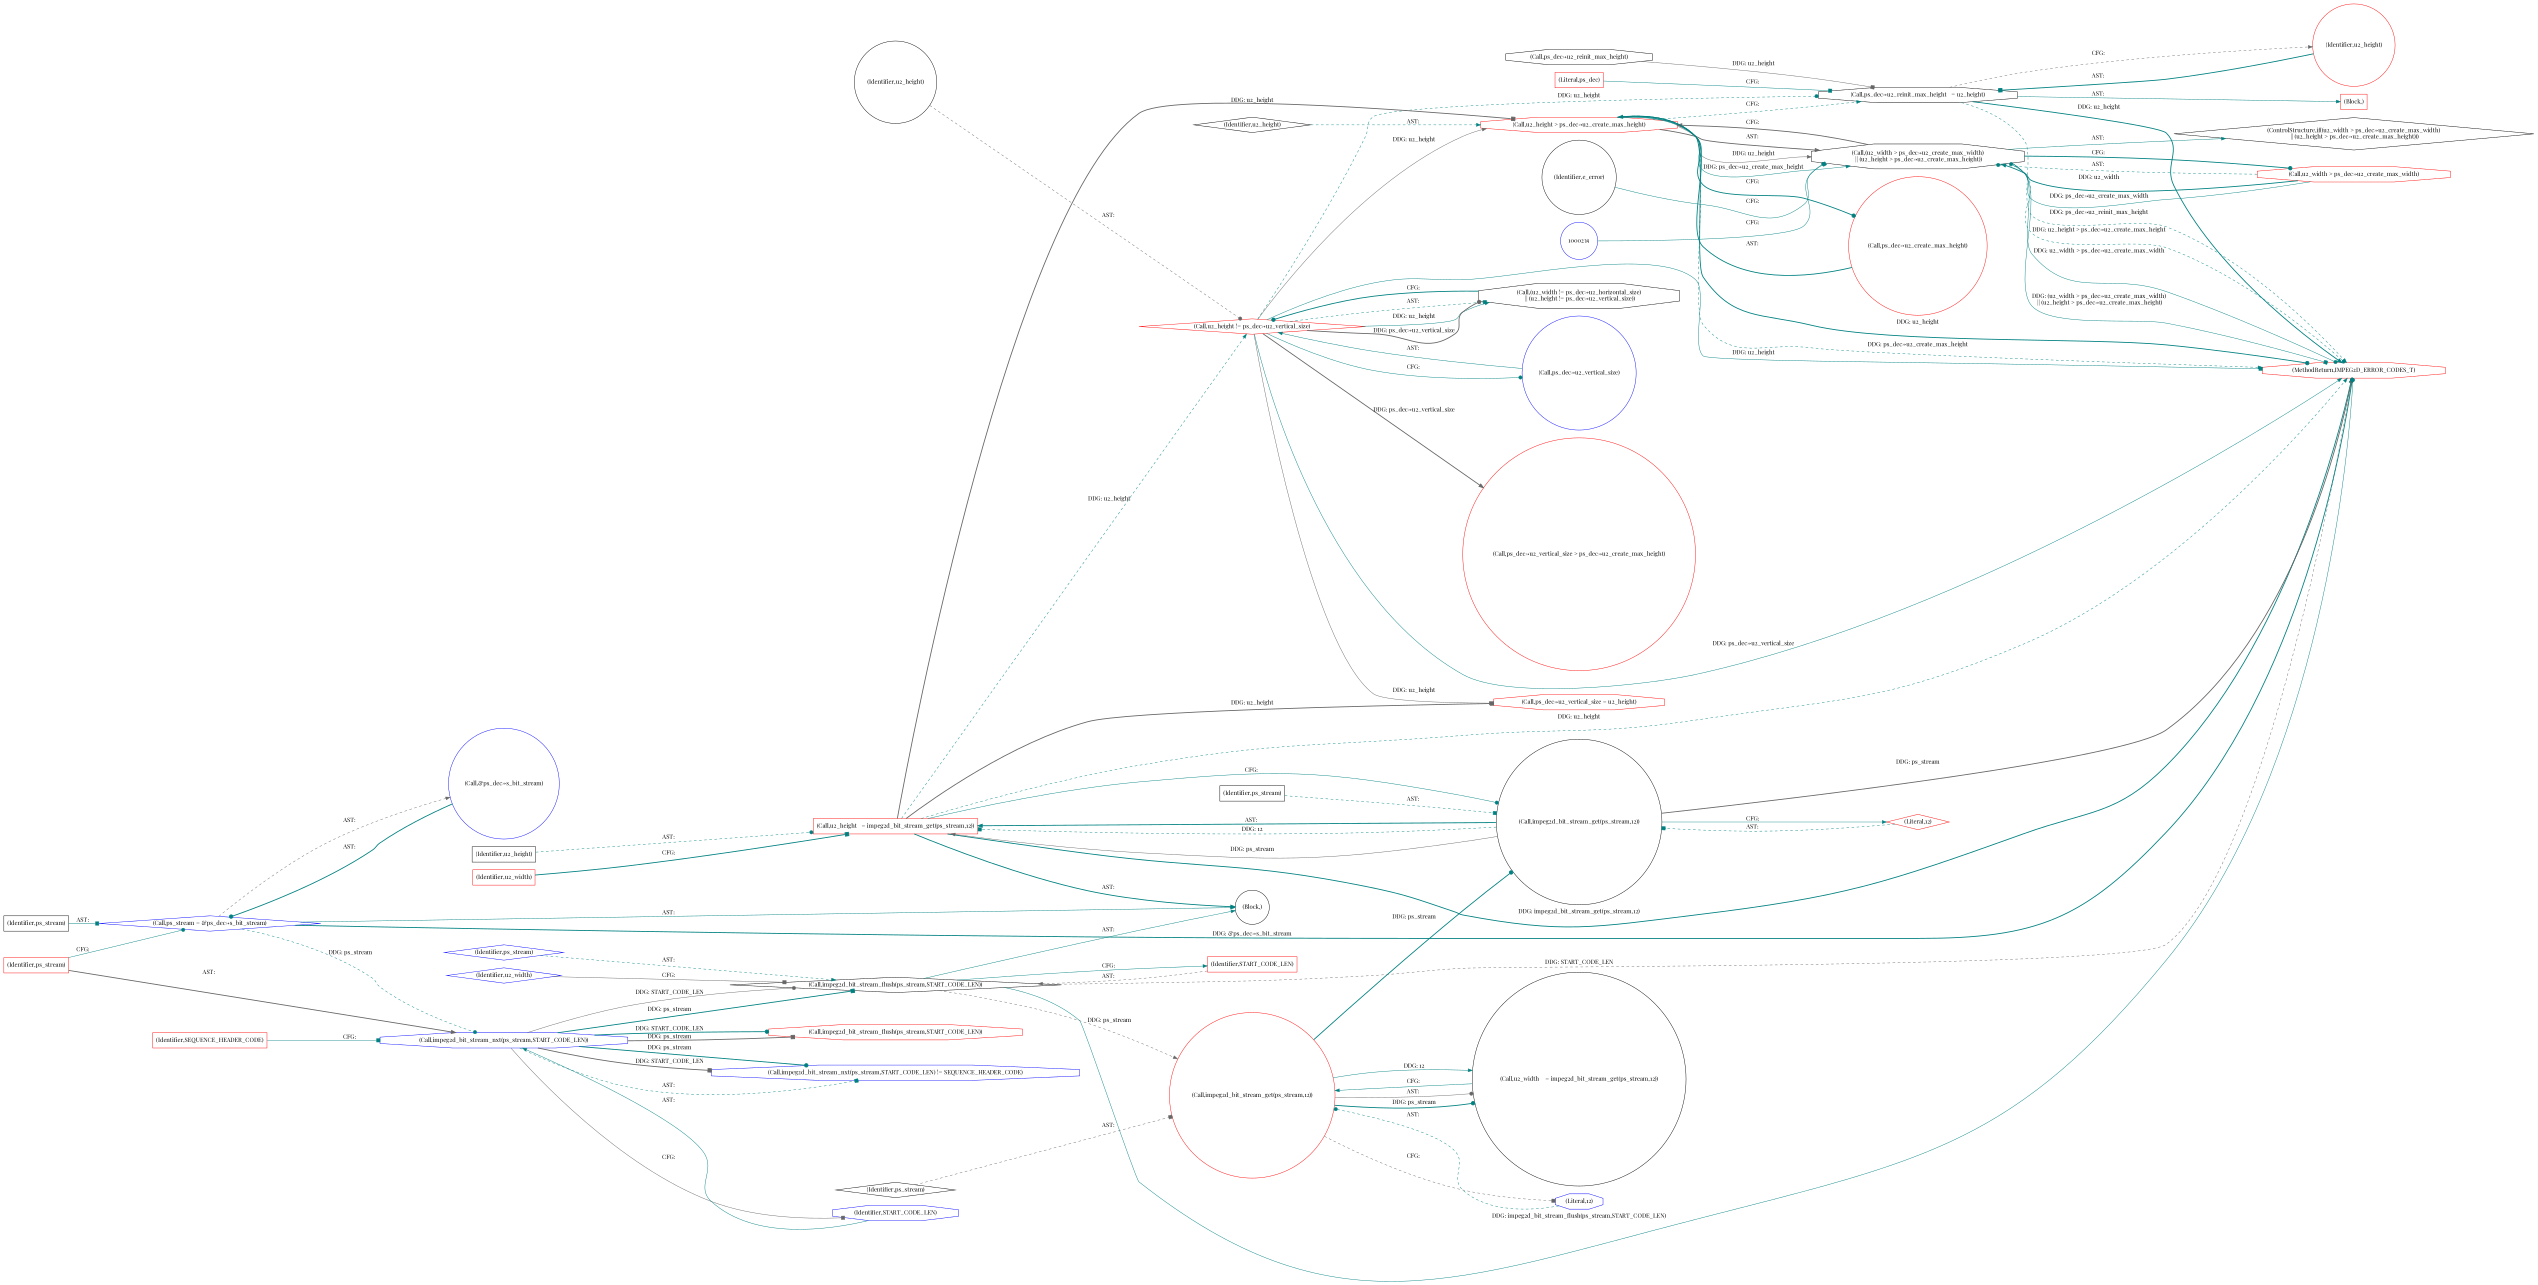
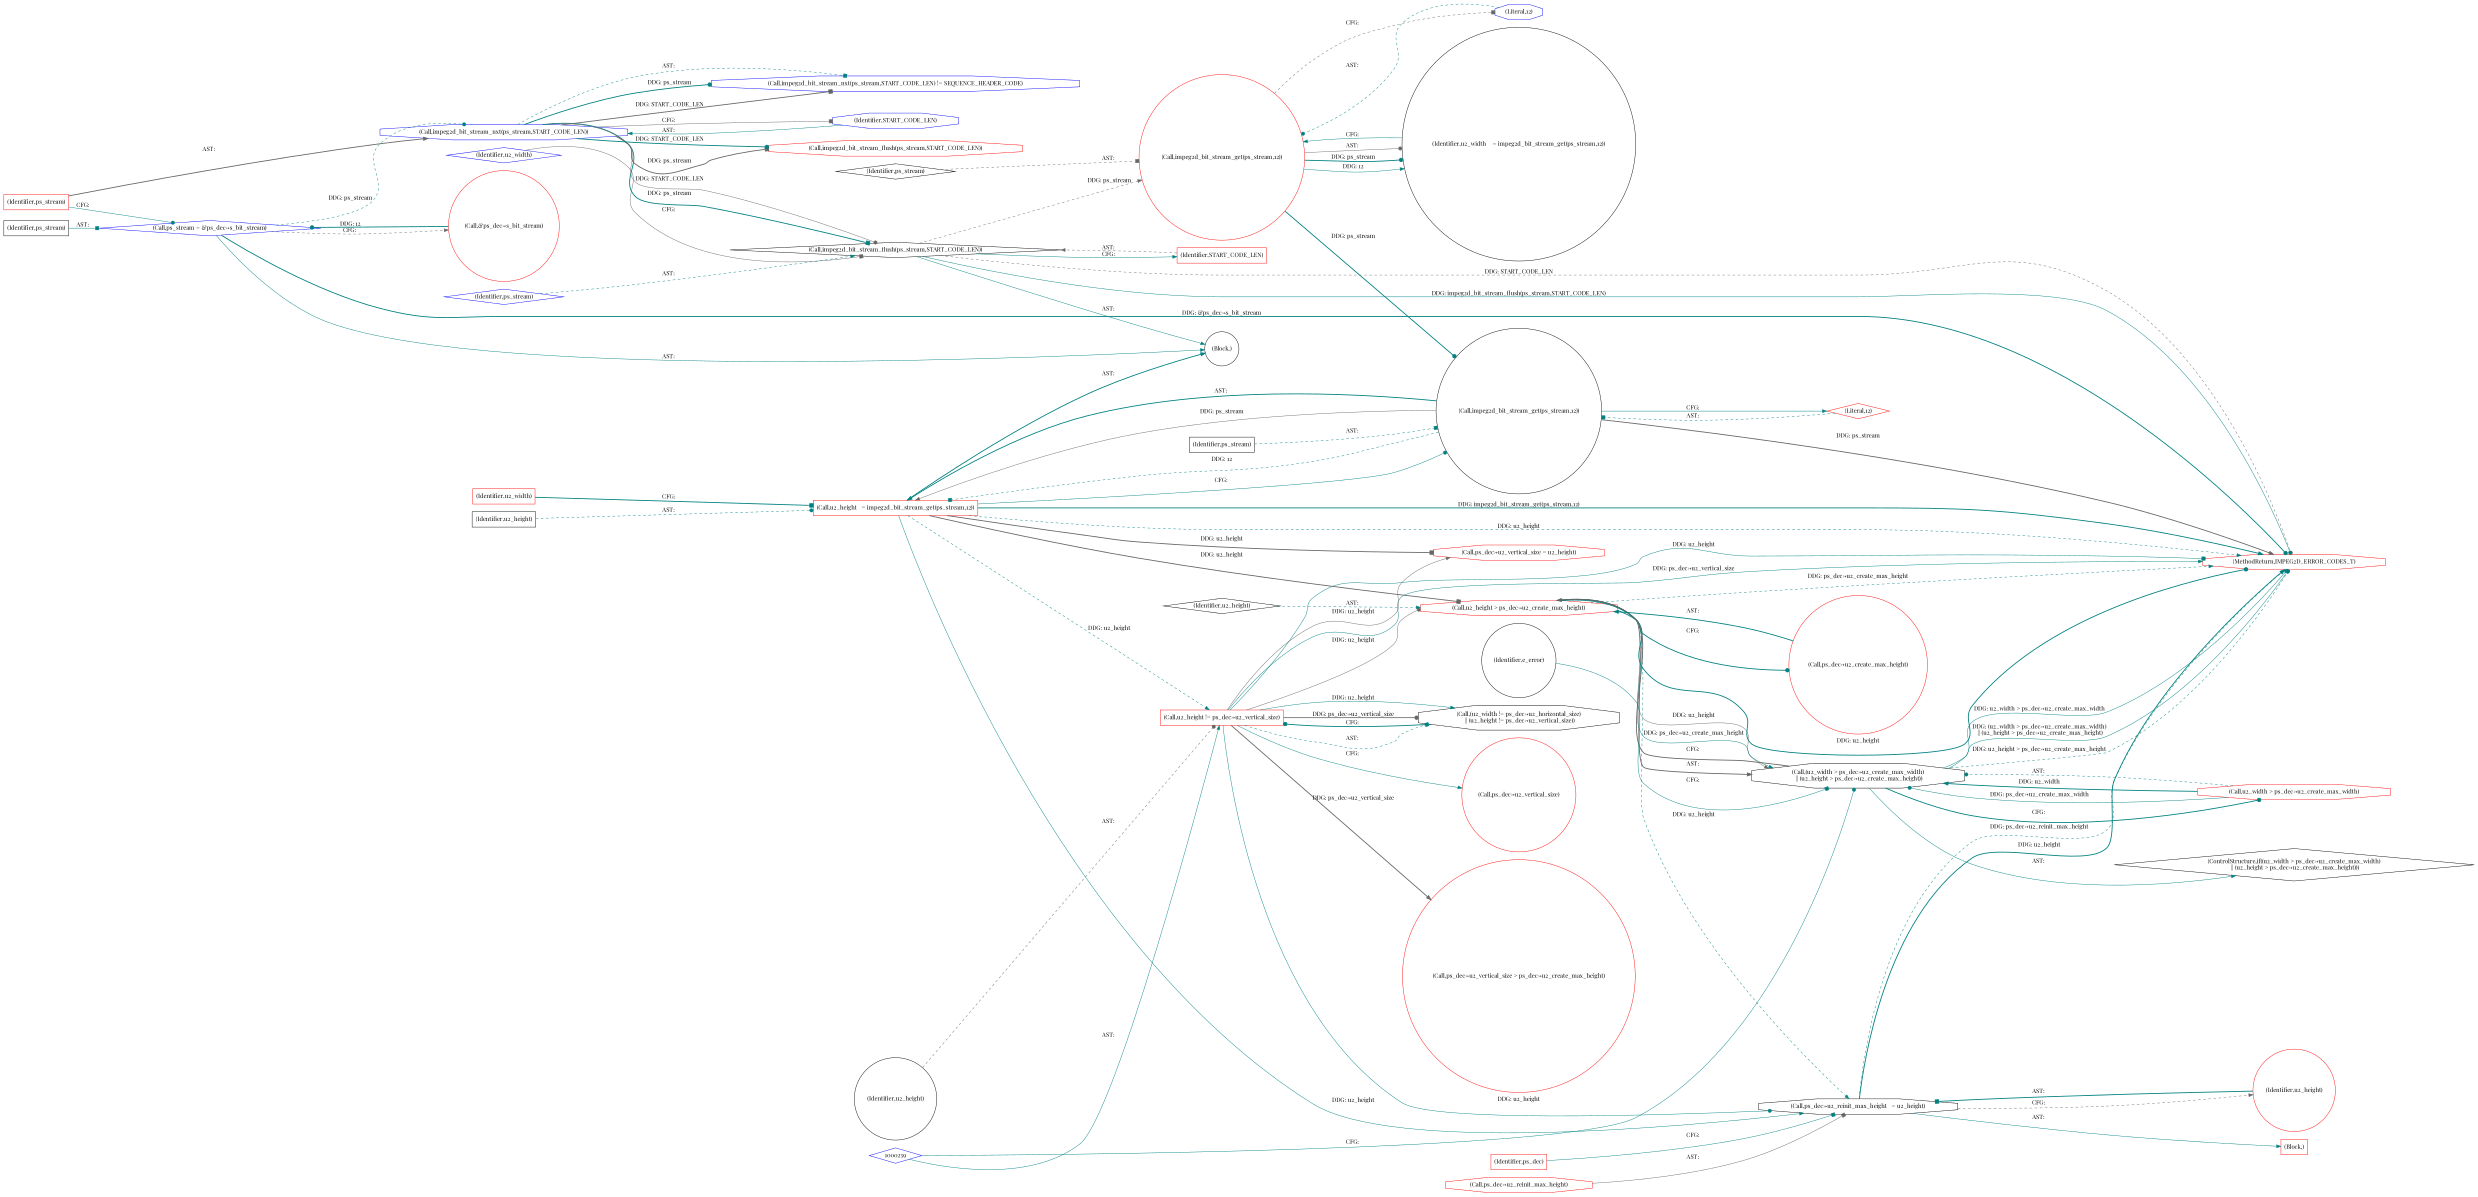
(1579, 57) -> (1519, 1185)
(1753, 64) -> (1694, 1157)
(1579, 80) -> (1519, 1162)
(1753, 104) -> (1694, 815)
(1477, 106) -> (1378, 1083)
(1357, 208) -> (1343, 674)
(1579, 241) -> (896, 1156)
(1252, 327) -> (1222, 718)
(1402, 355) -> (1132, 1025)
(1389, 373) -> (1345, 766)
(1579, 373) -> (1519, 795)
(504, 784) -> (504, 226)
(350, 821) -> (350, 231)
(350, 847) -> (350, 224)
none -> (1218, 1030)
(210, 1040) -> none
(1579, 1079) -> (1519, 144)
